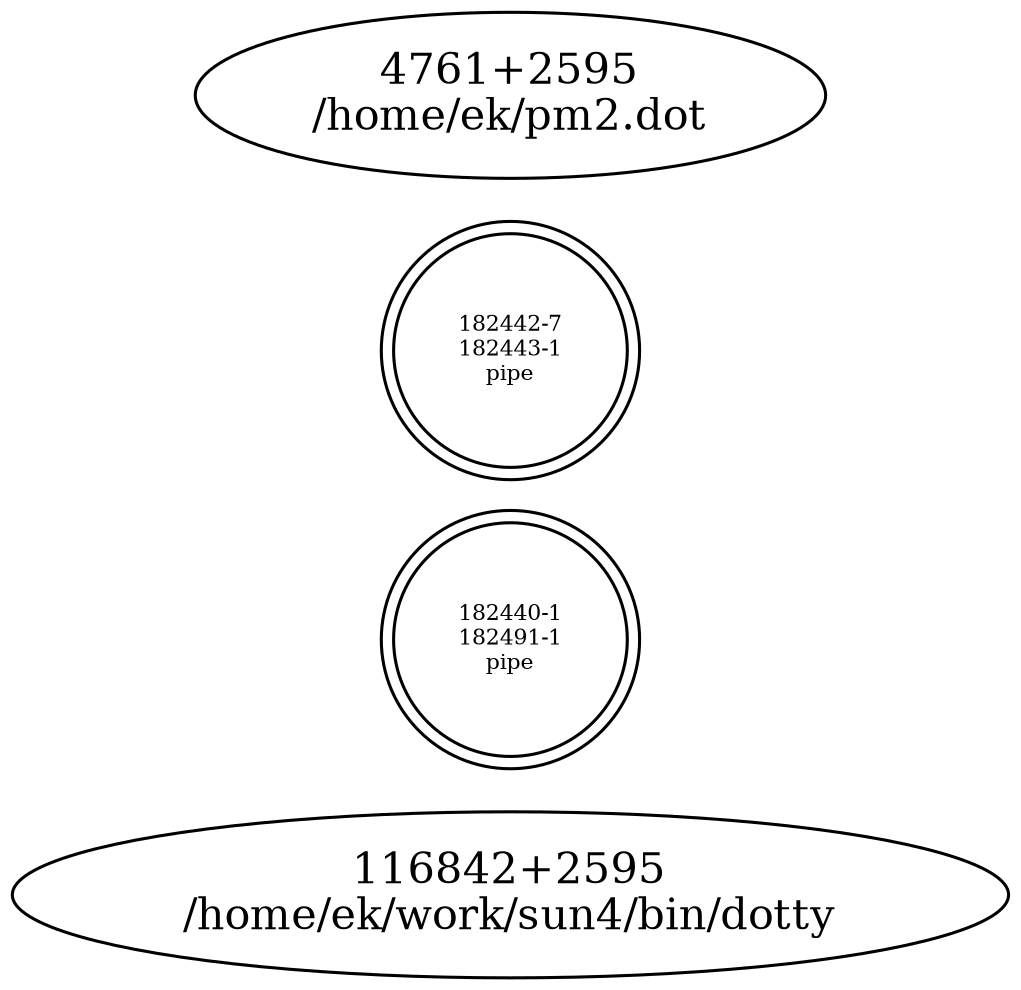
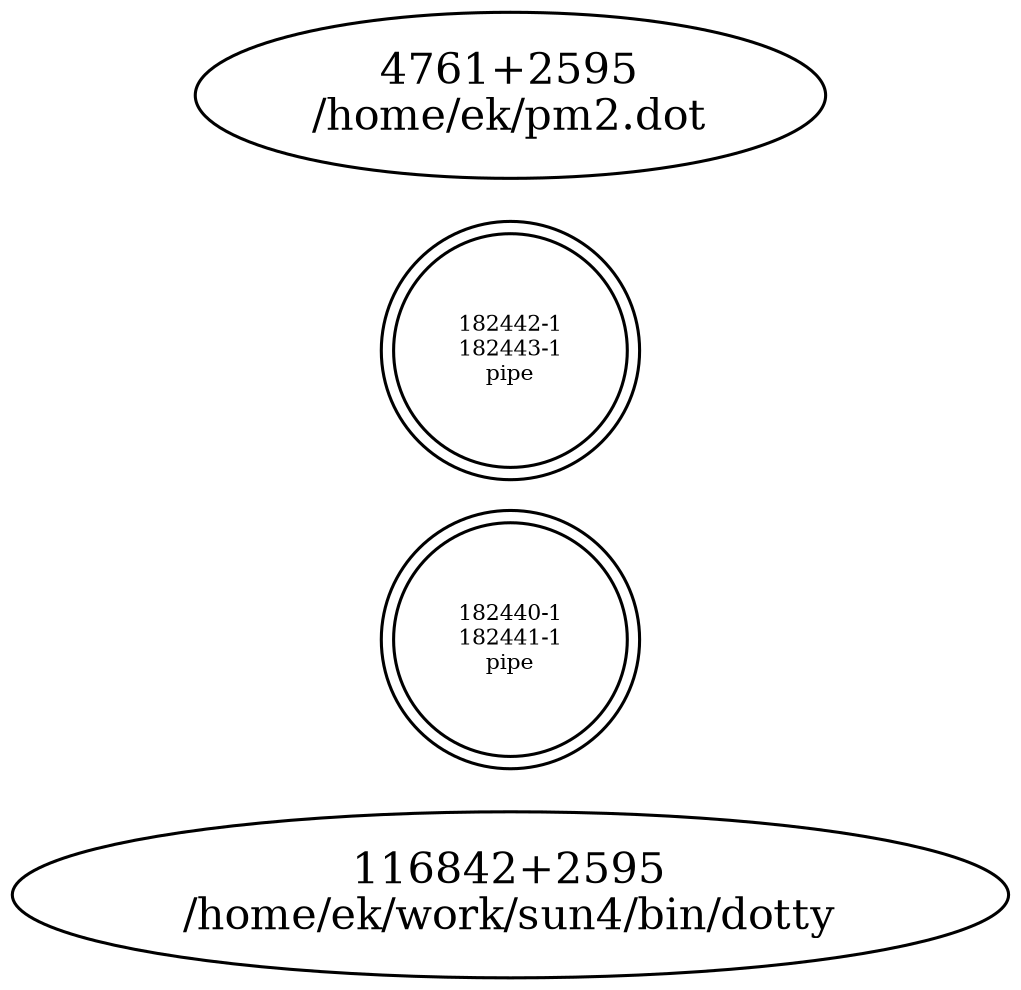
(510, 351) -> (510, 351)
(510, 640) -> (510, 640)
